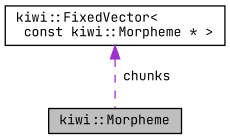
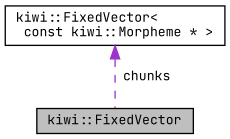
(115, 121) -> (115, 121)
